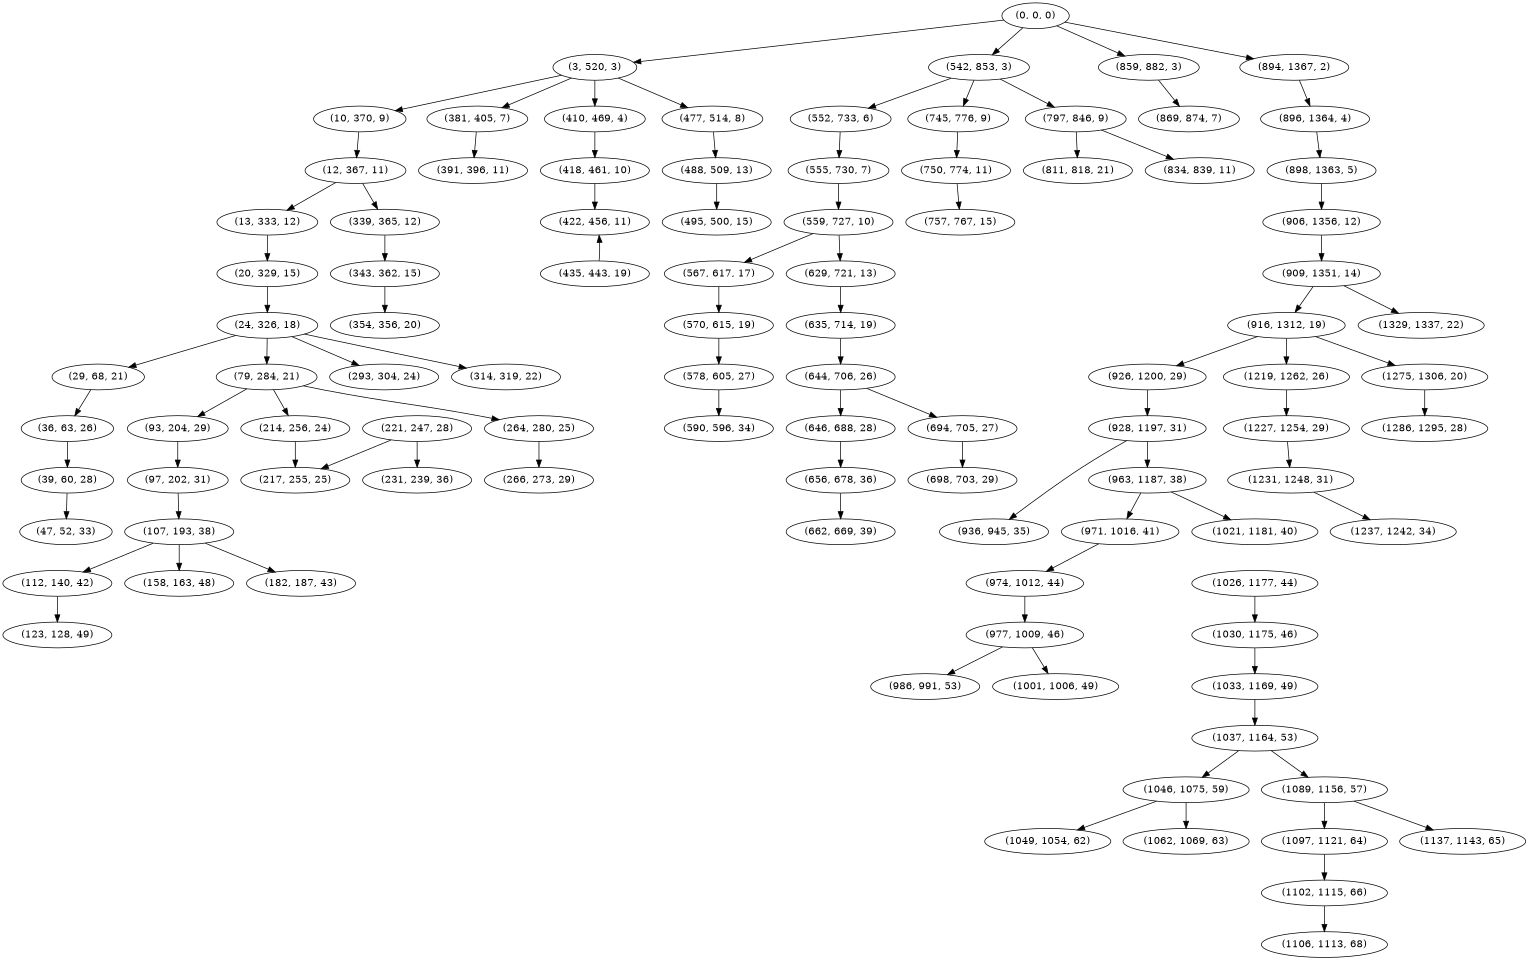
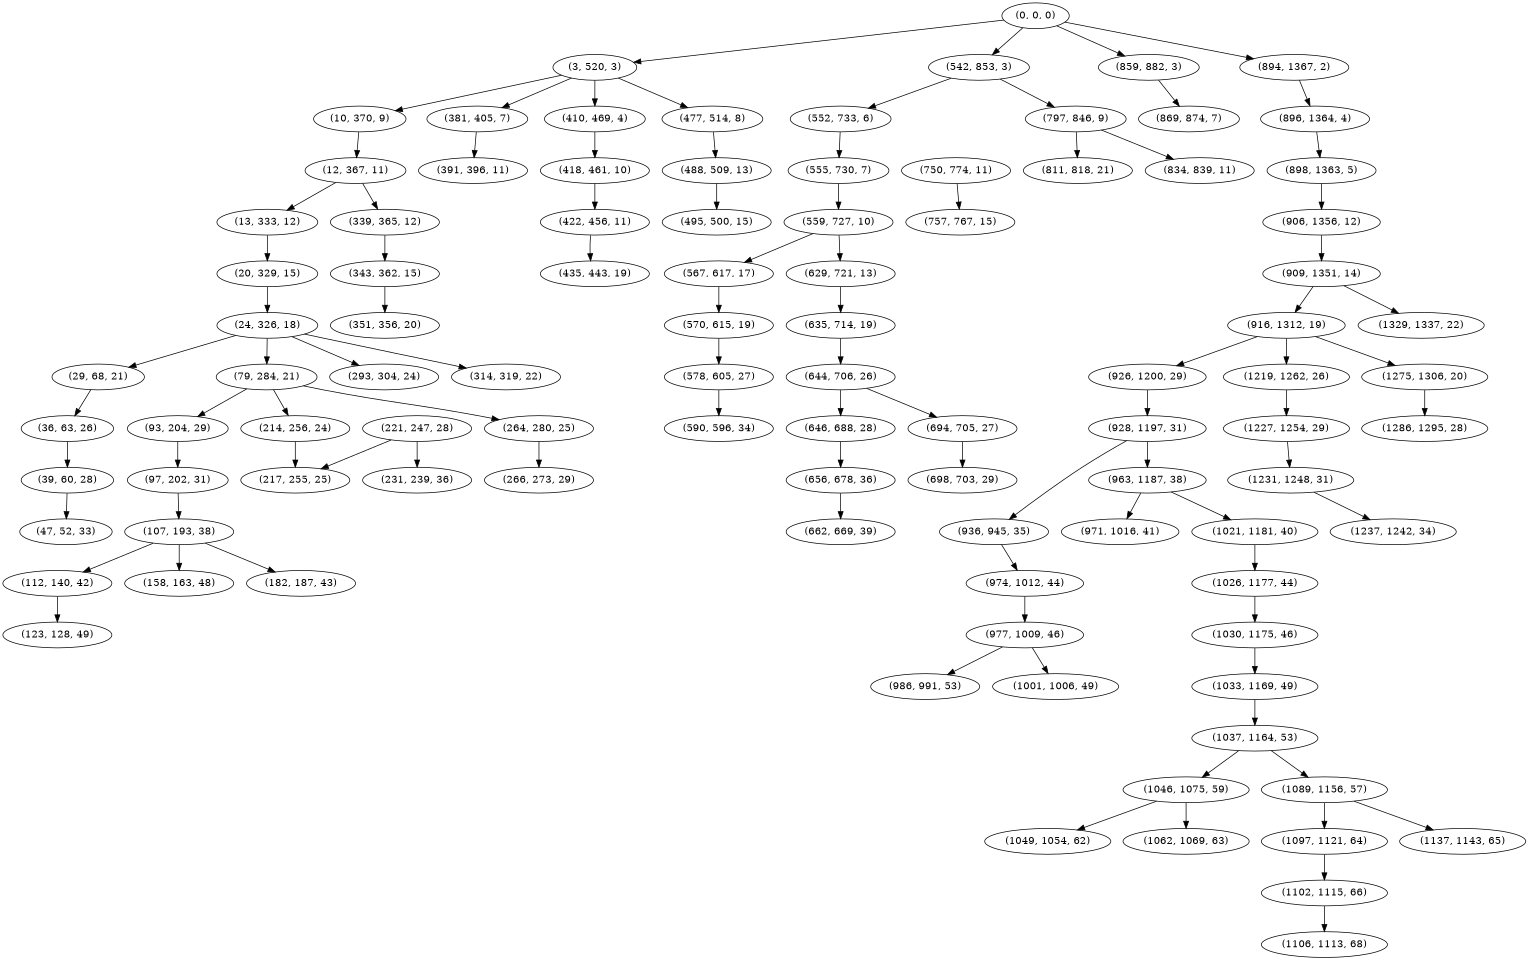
(958, 119) -> none
(600, 252) -> (590, 244)
(385, 325) -> (385, 325)
none -> (1255, 554)
(1076, 556) -> (1007, 554)
